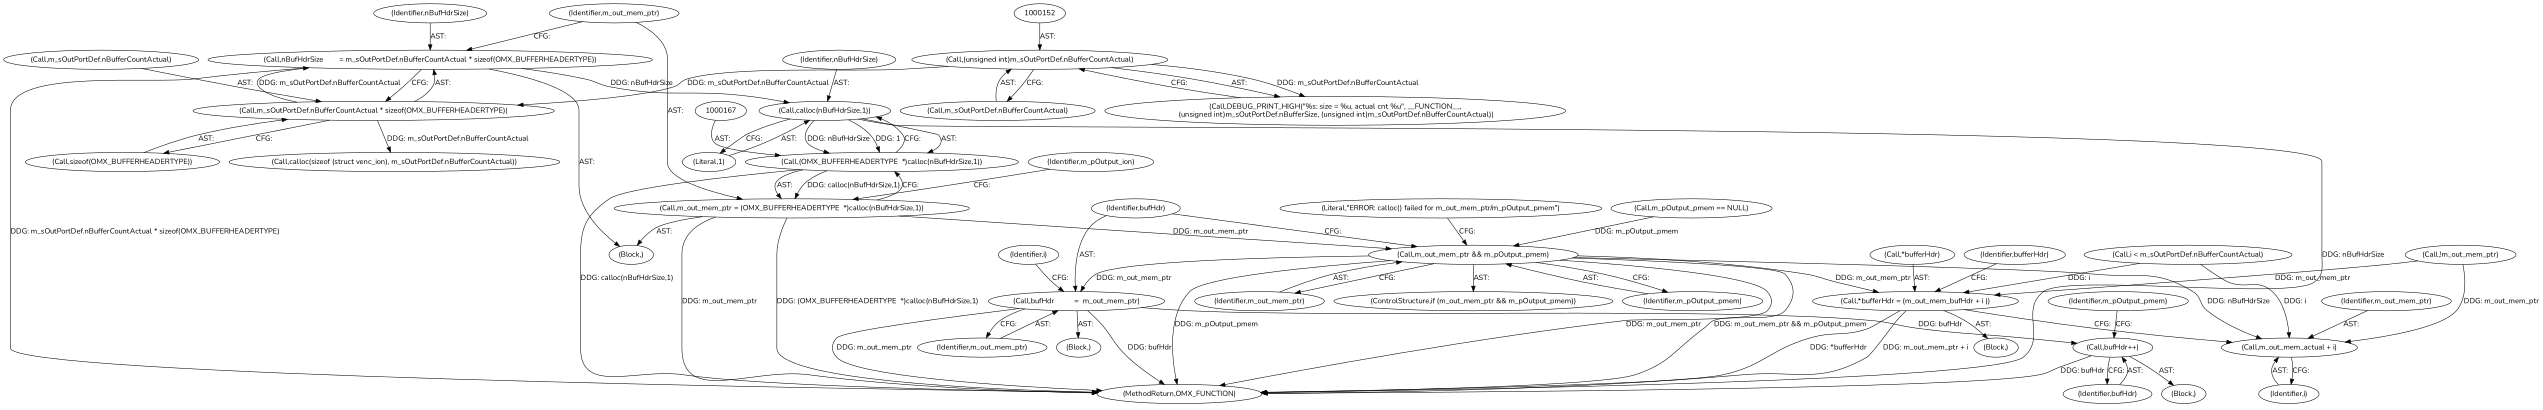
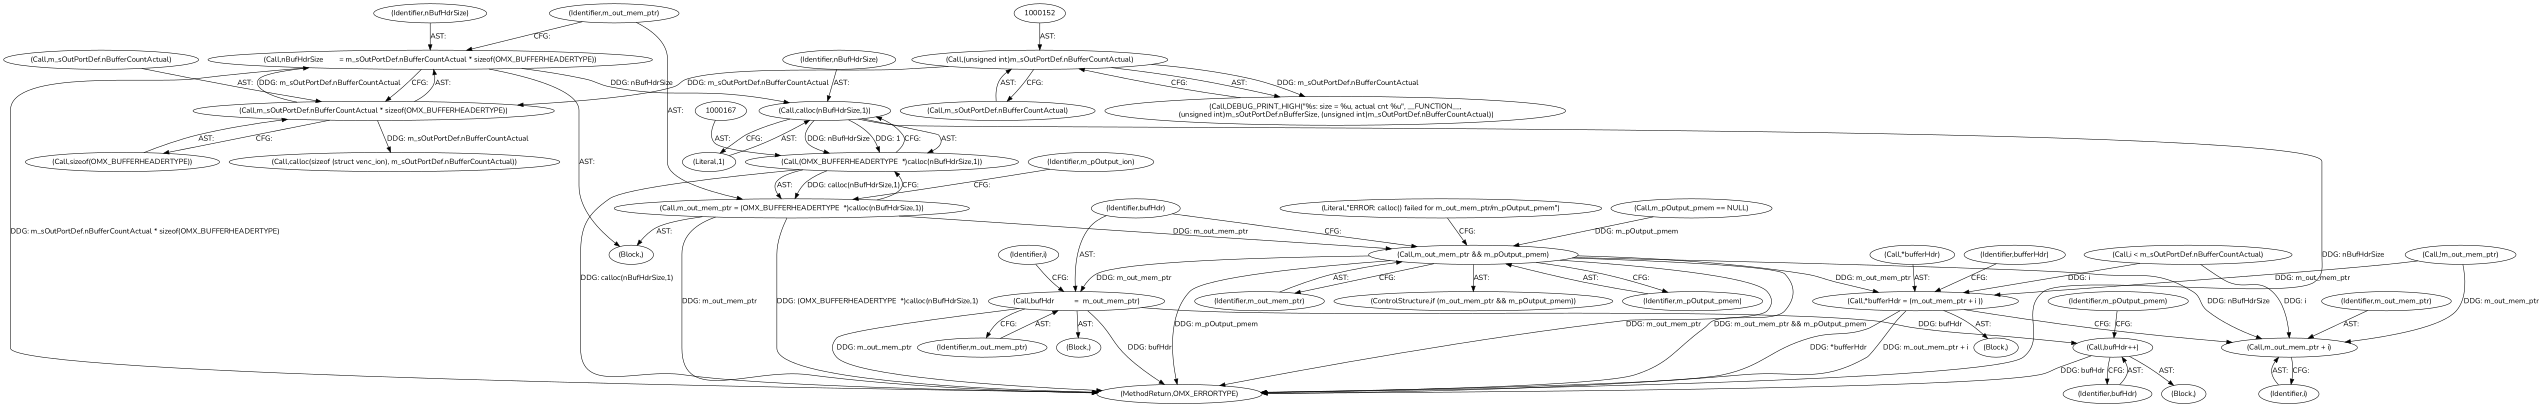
(1916, 301) -> (1916, 301)
(2289, 348) -> (2289, 348)
(1180, 394) -> (1180, 394)
